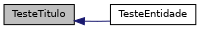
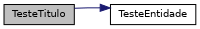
(97, 21) -> (87, 8)
